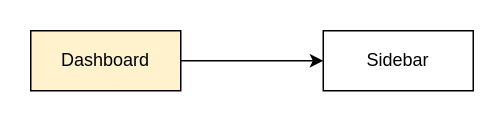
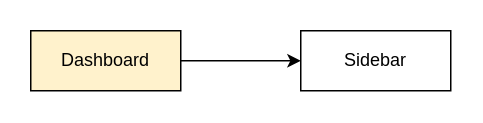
(398, 61) -> (376, 61)
